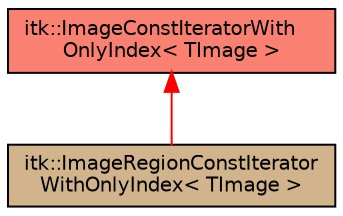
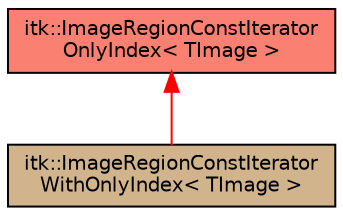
(172, 41) -> (172, 41)
